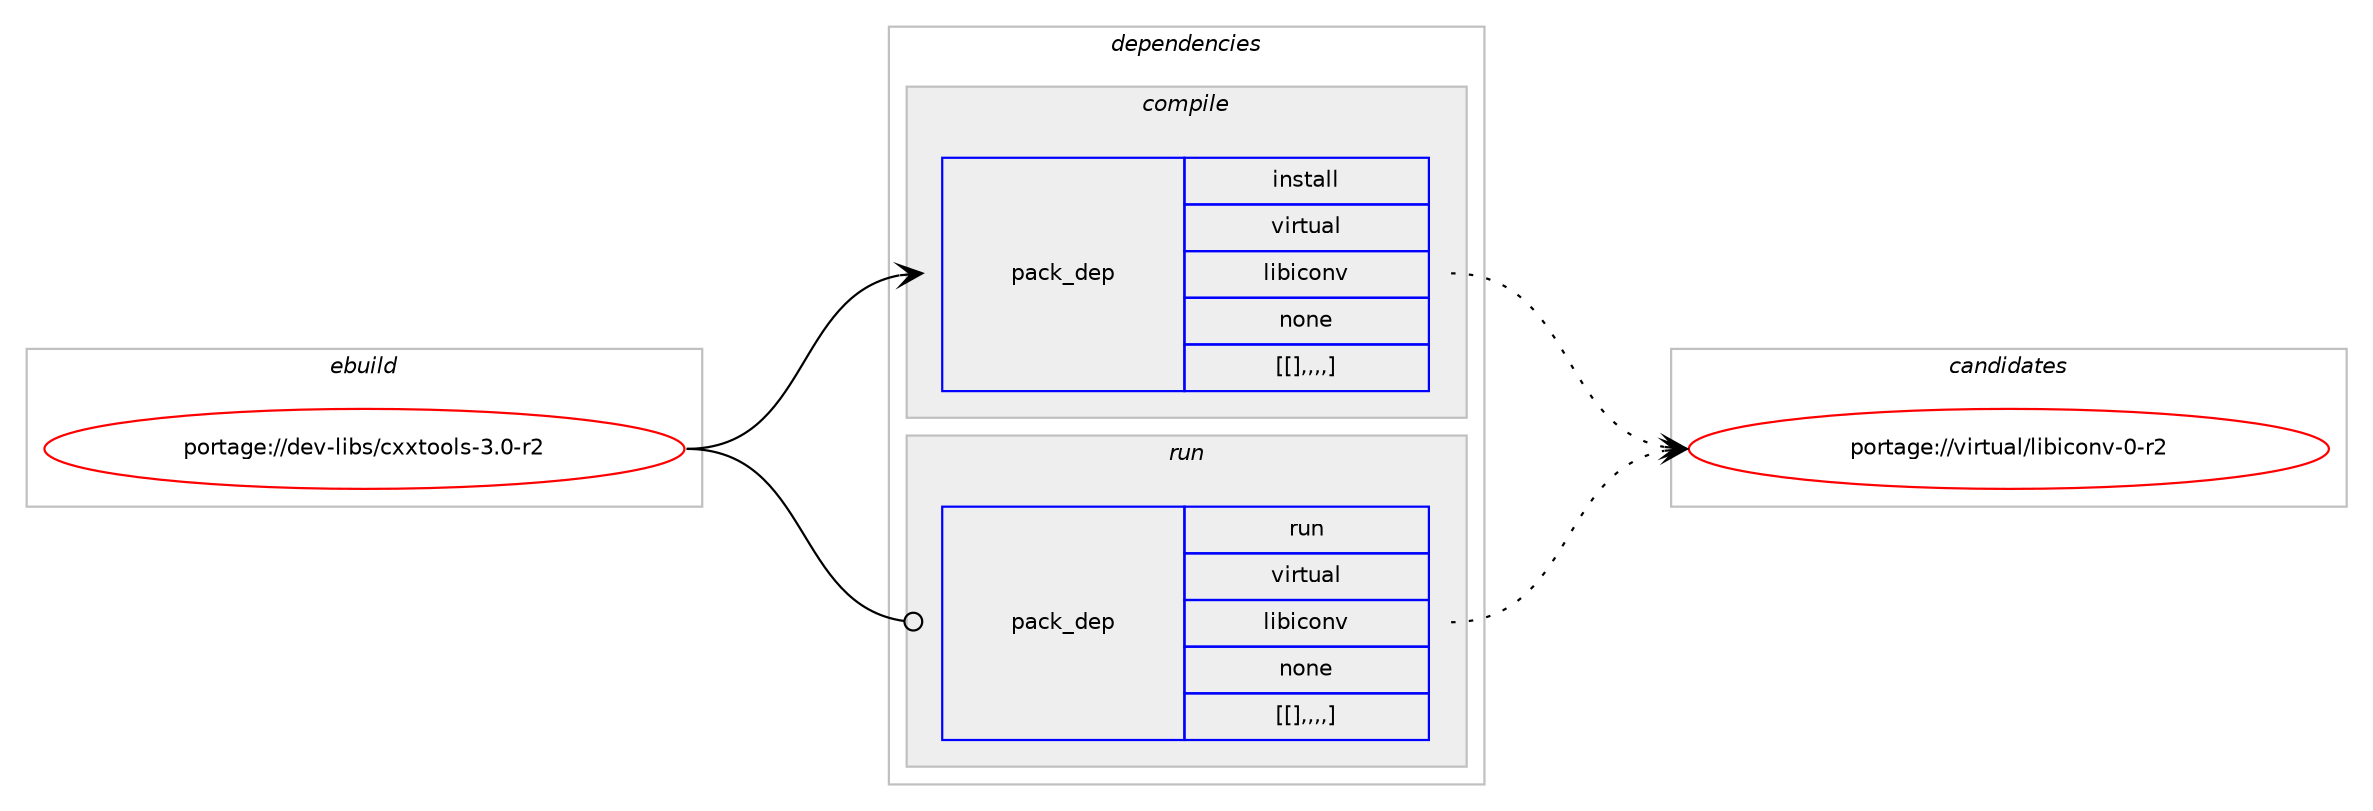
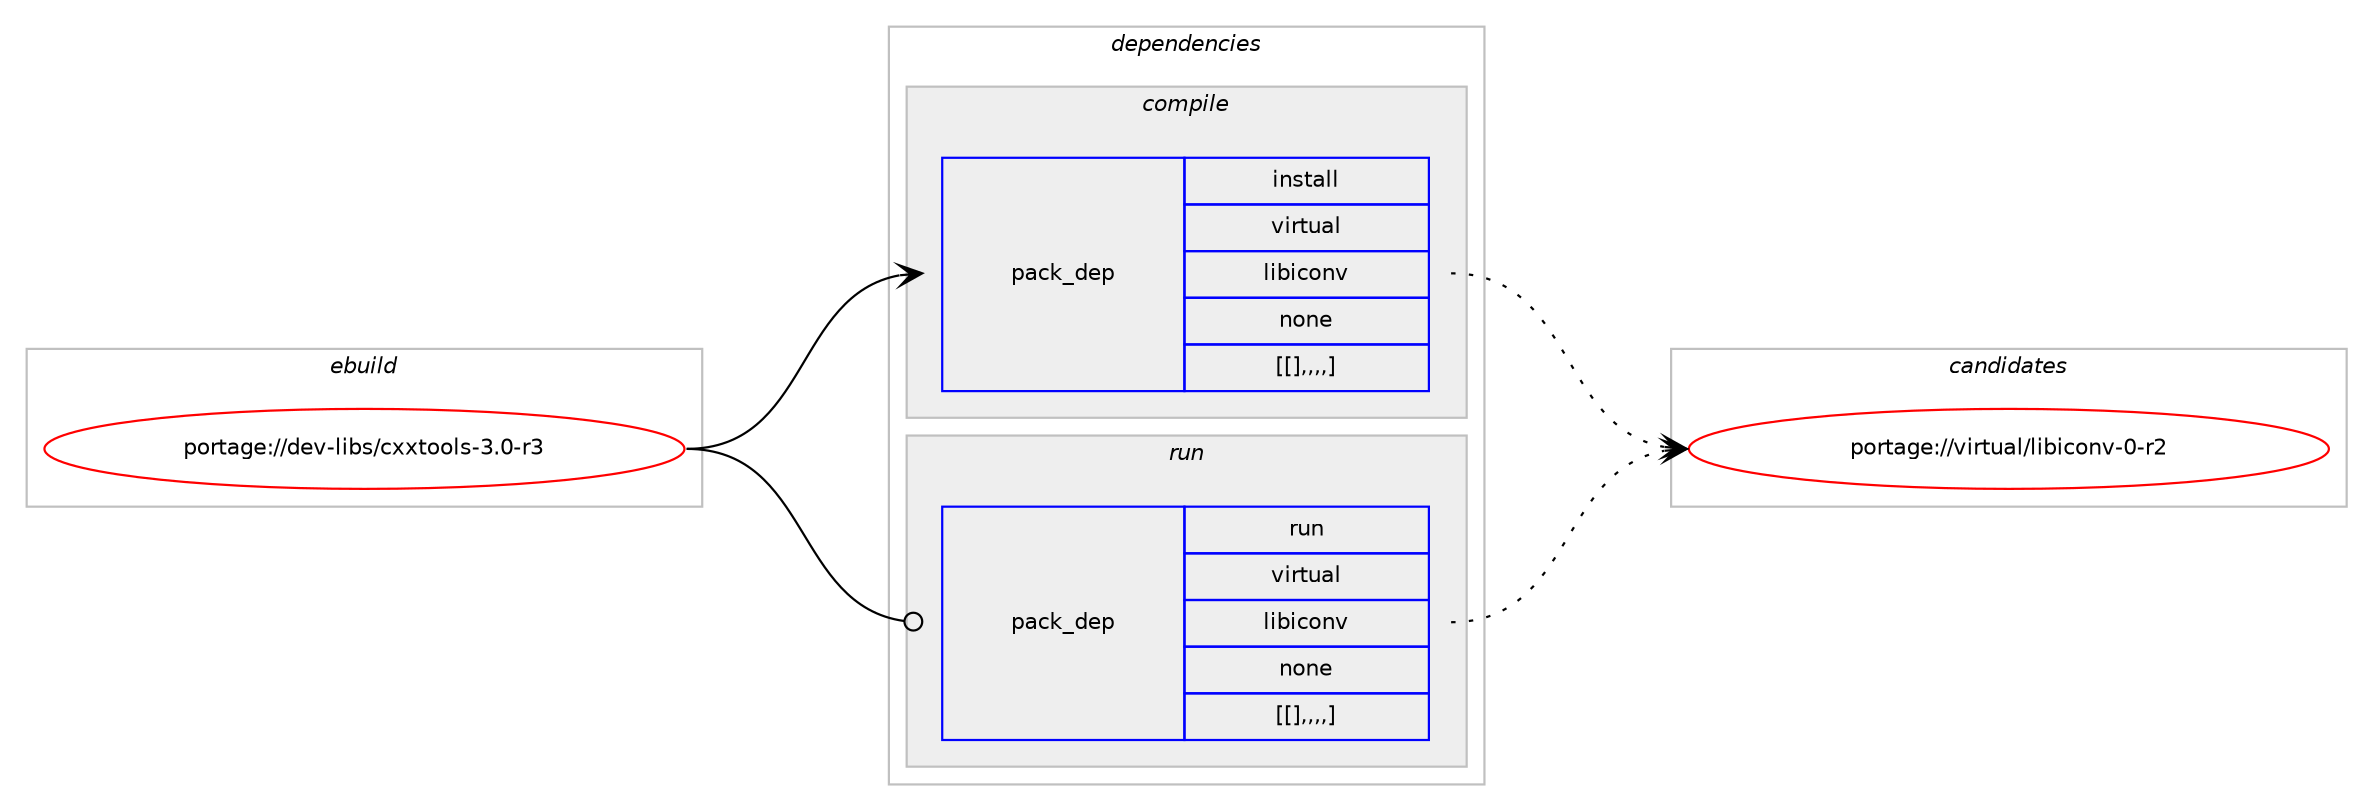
(364, 449) -> (364, 449)
